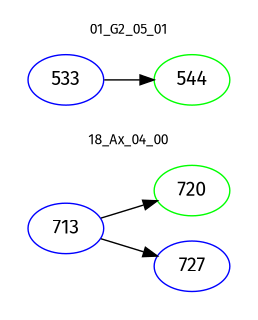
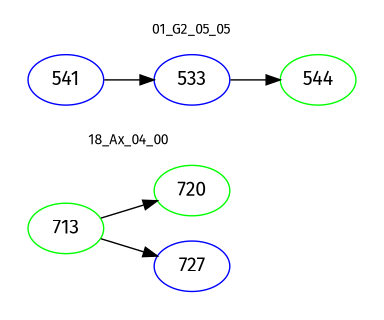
(129, 30) -> (192, 30)
none -> (66, 80)
(66, 228) -> (66, 228)
